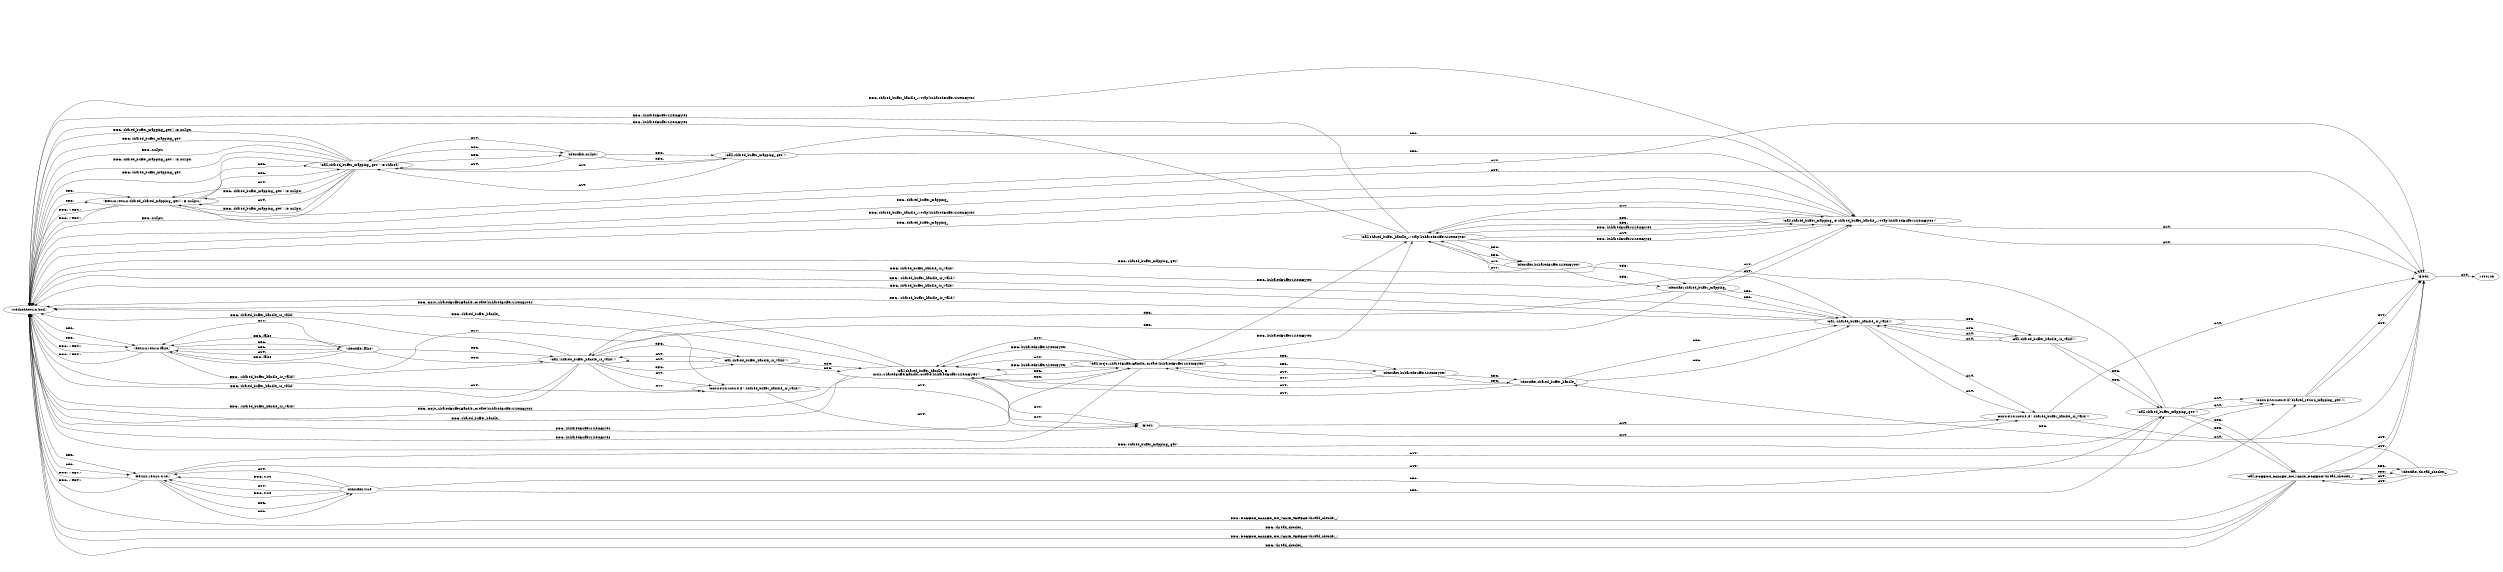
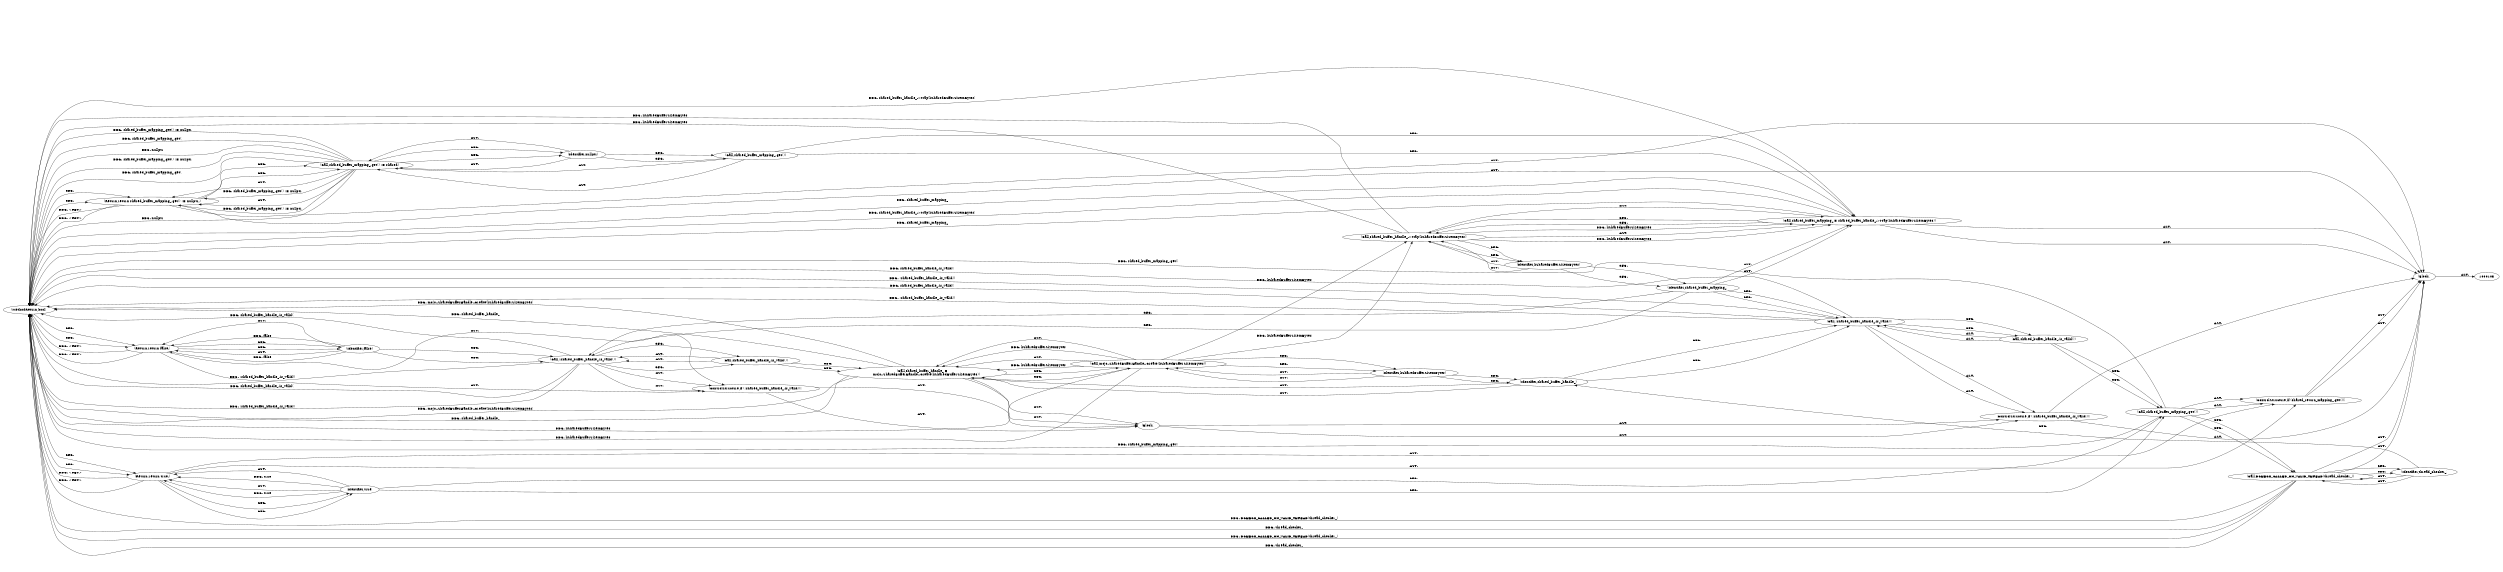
(153, 201) -> (153, 201)
(2301, 477) -> (2301, 477)
